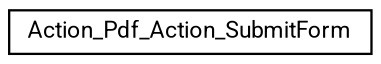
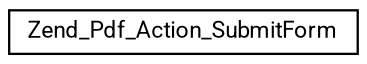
(190, 32) -> (183, 32)
